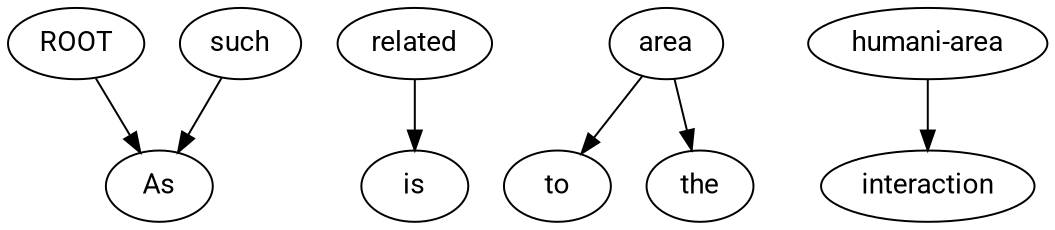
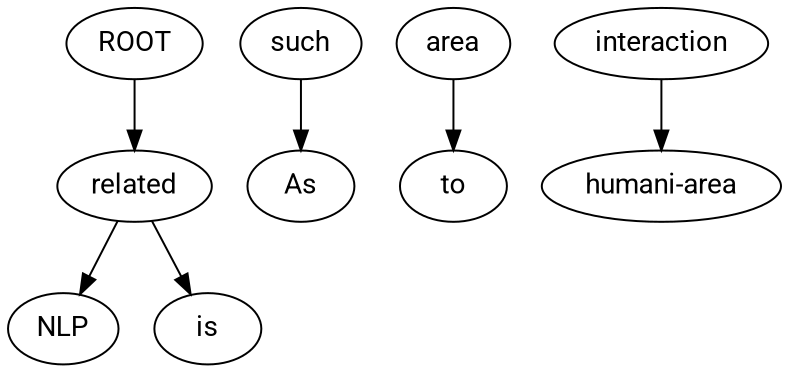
(928, 105) -> (661, 105)
(113, 107) -> (135, 105)
(700, 186) -> none
none -> (63, 329)
